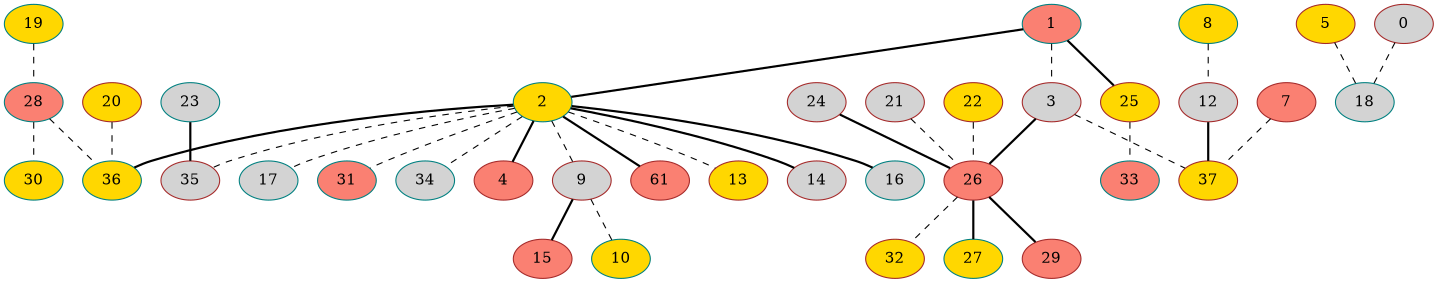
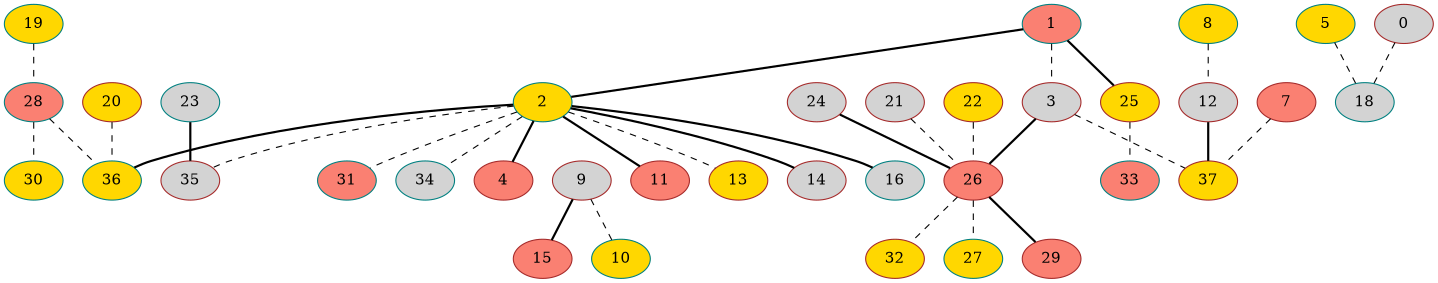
(1326, 24) -> (1326, 24)
(562, 141) -> none
(269, 181) -> none
(660, 181) -> (660, 181)
(973, 220) -> (973, 220)
